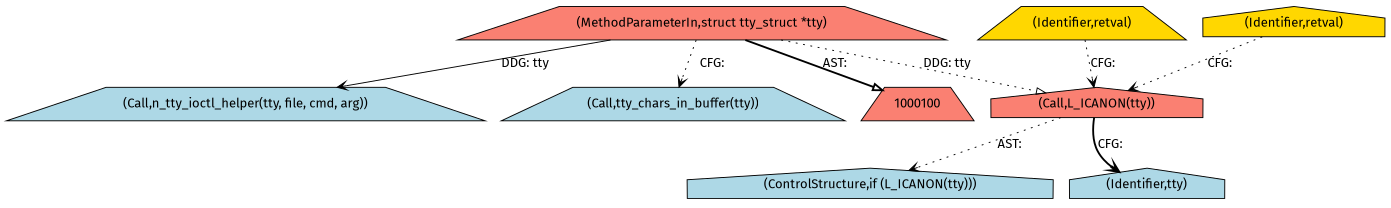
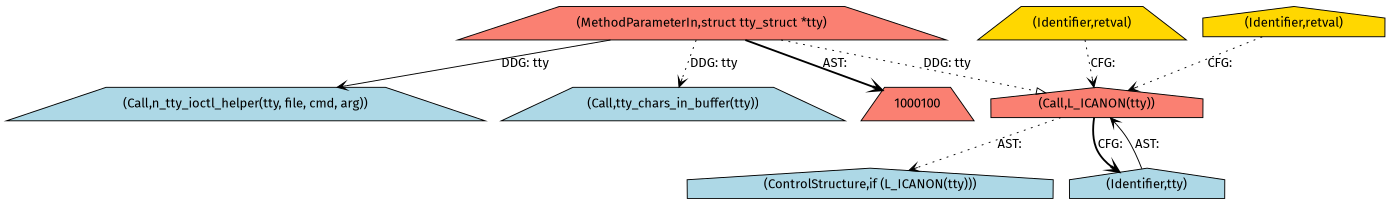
(714, 64) -> (714, 64)
(809, 64) -> (809, 64)
none -> (1131, 145)
